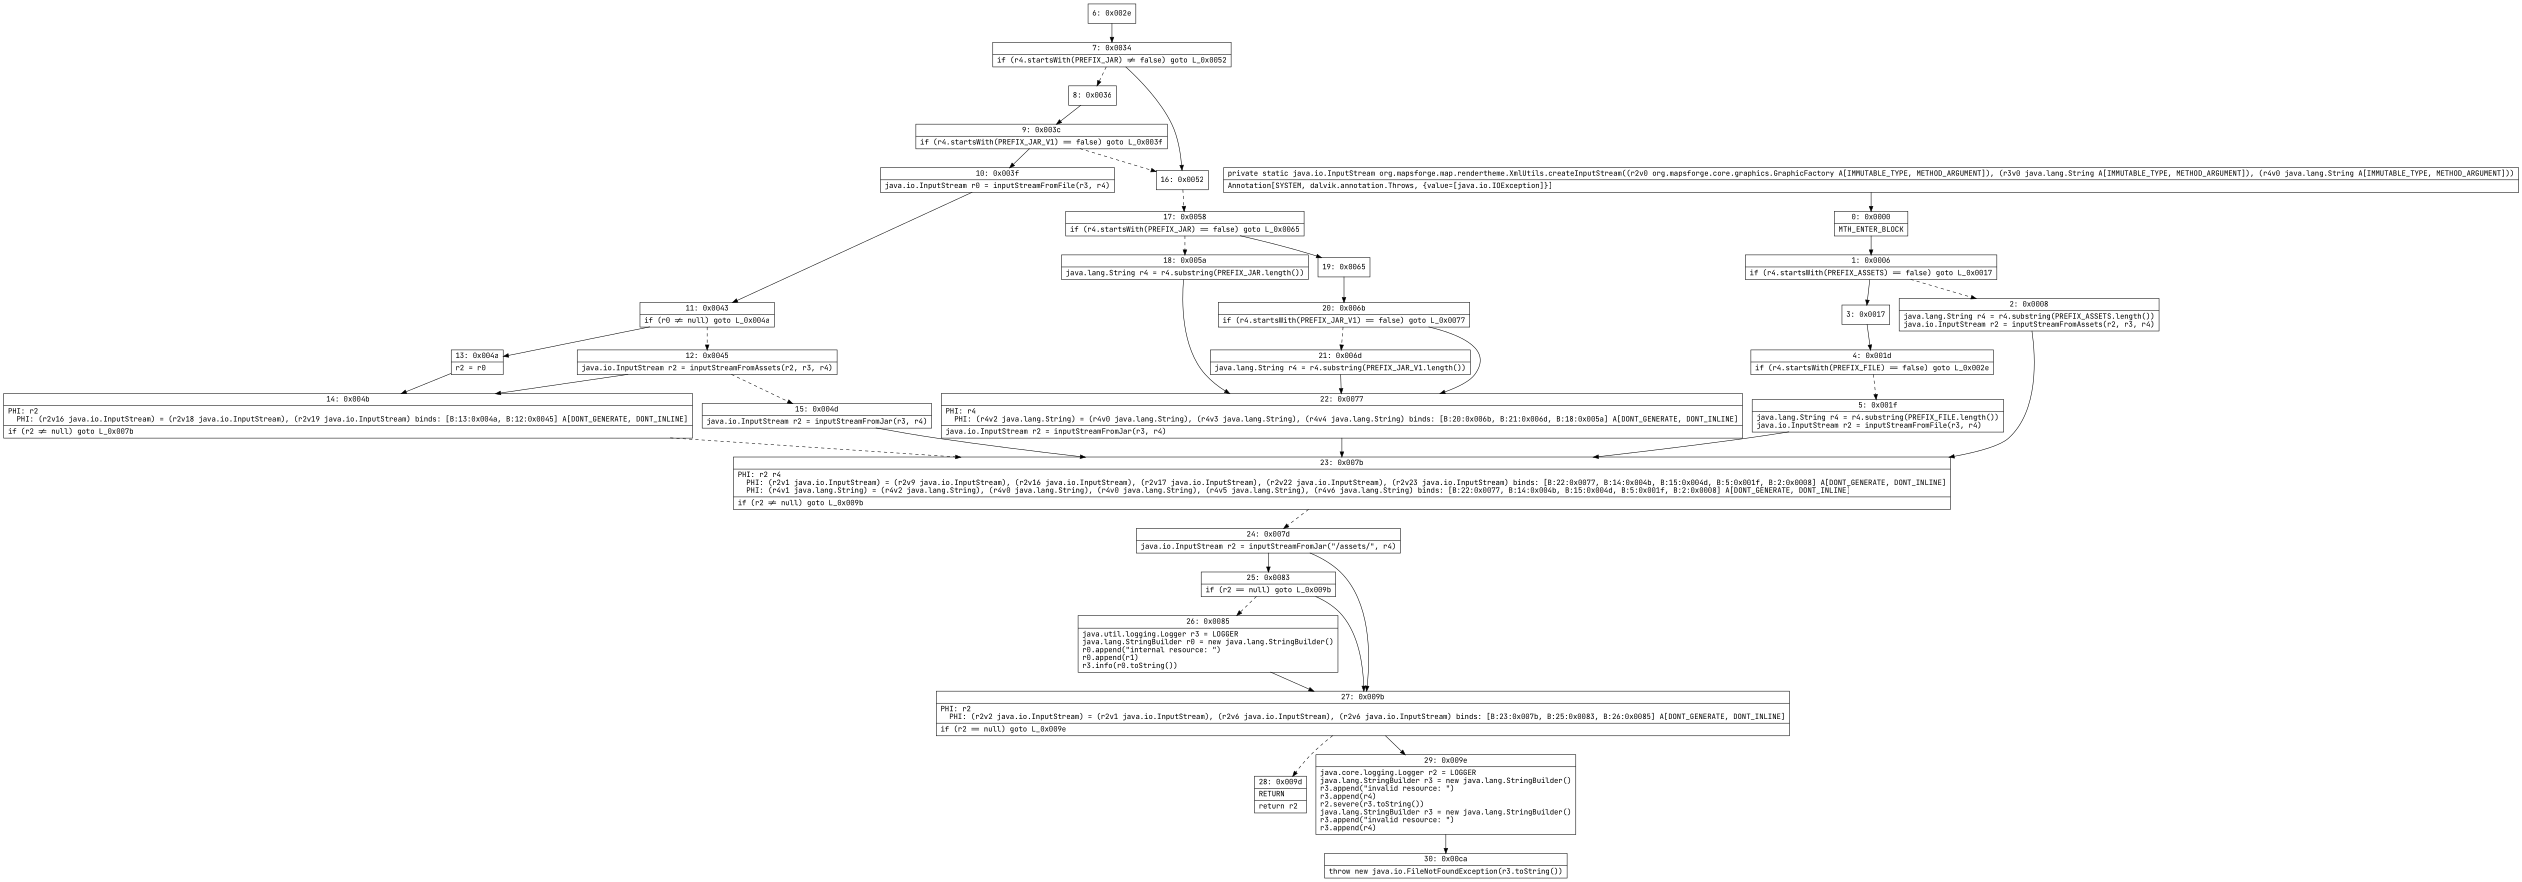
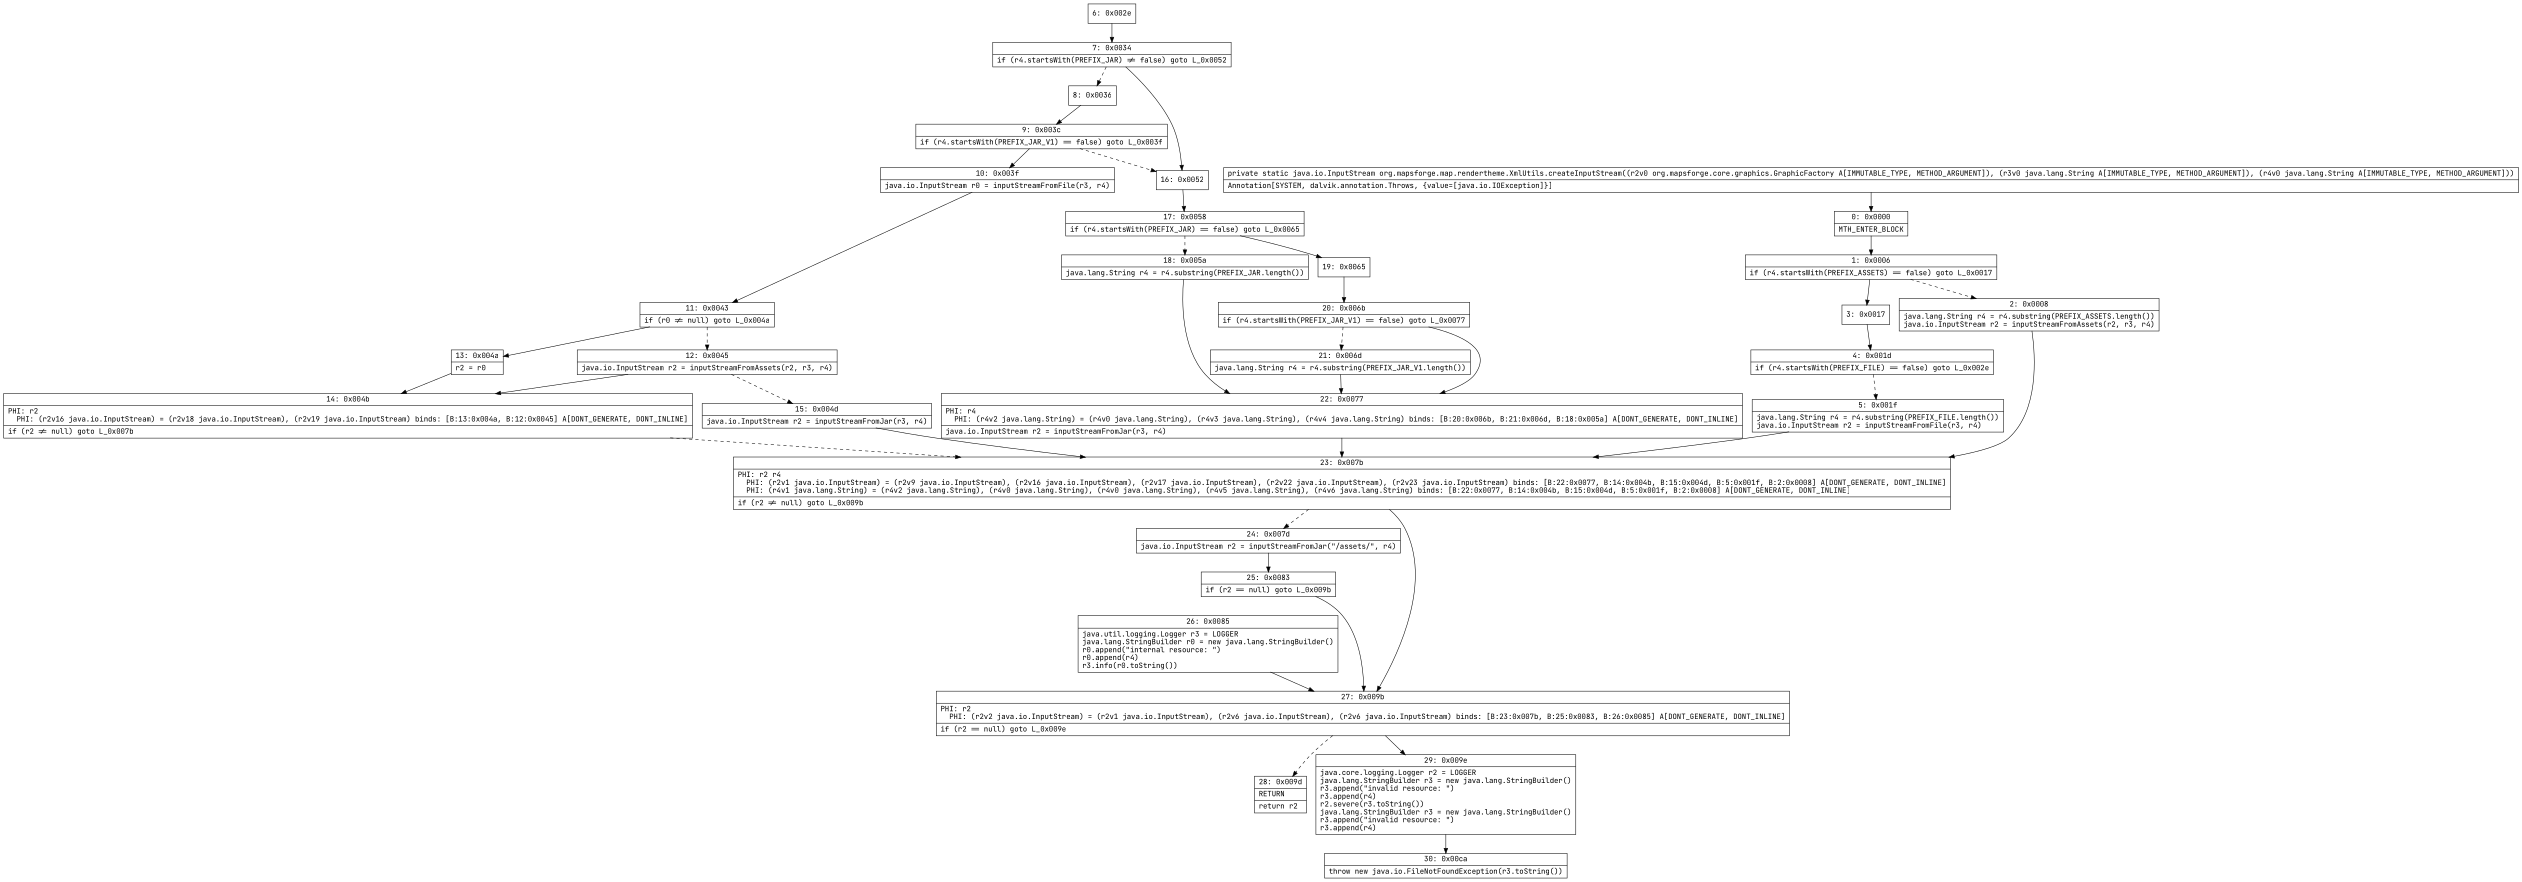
(1183, 198) -> (1183, 198)
(1249, 604) -> none
(1361, 608) -> (1413, 598)
(1111, 658) -> (1111, 658)
